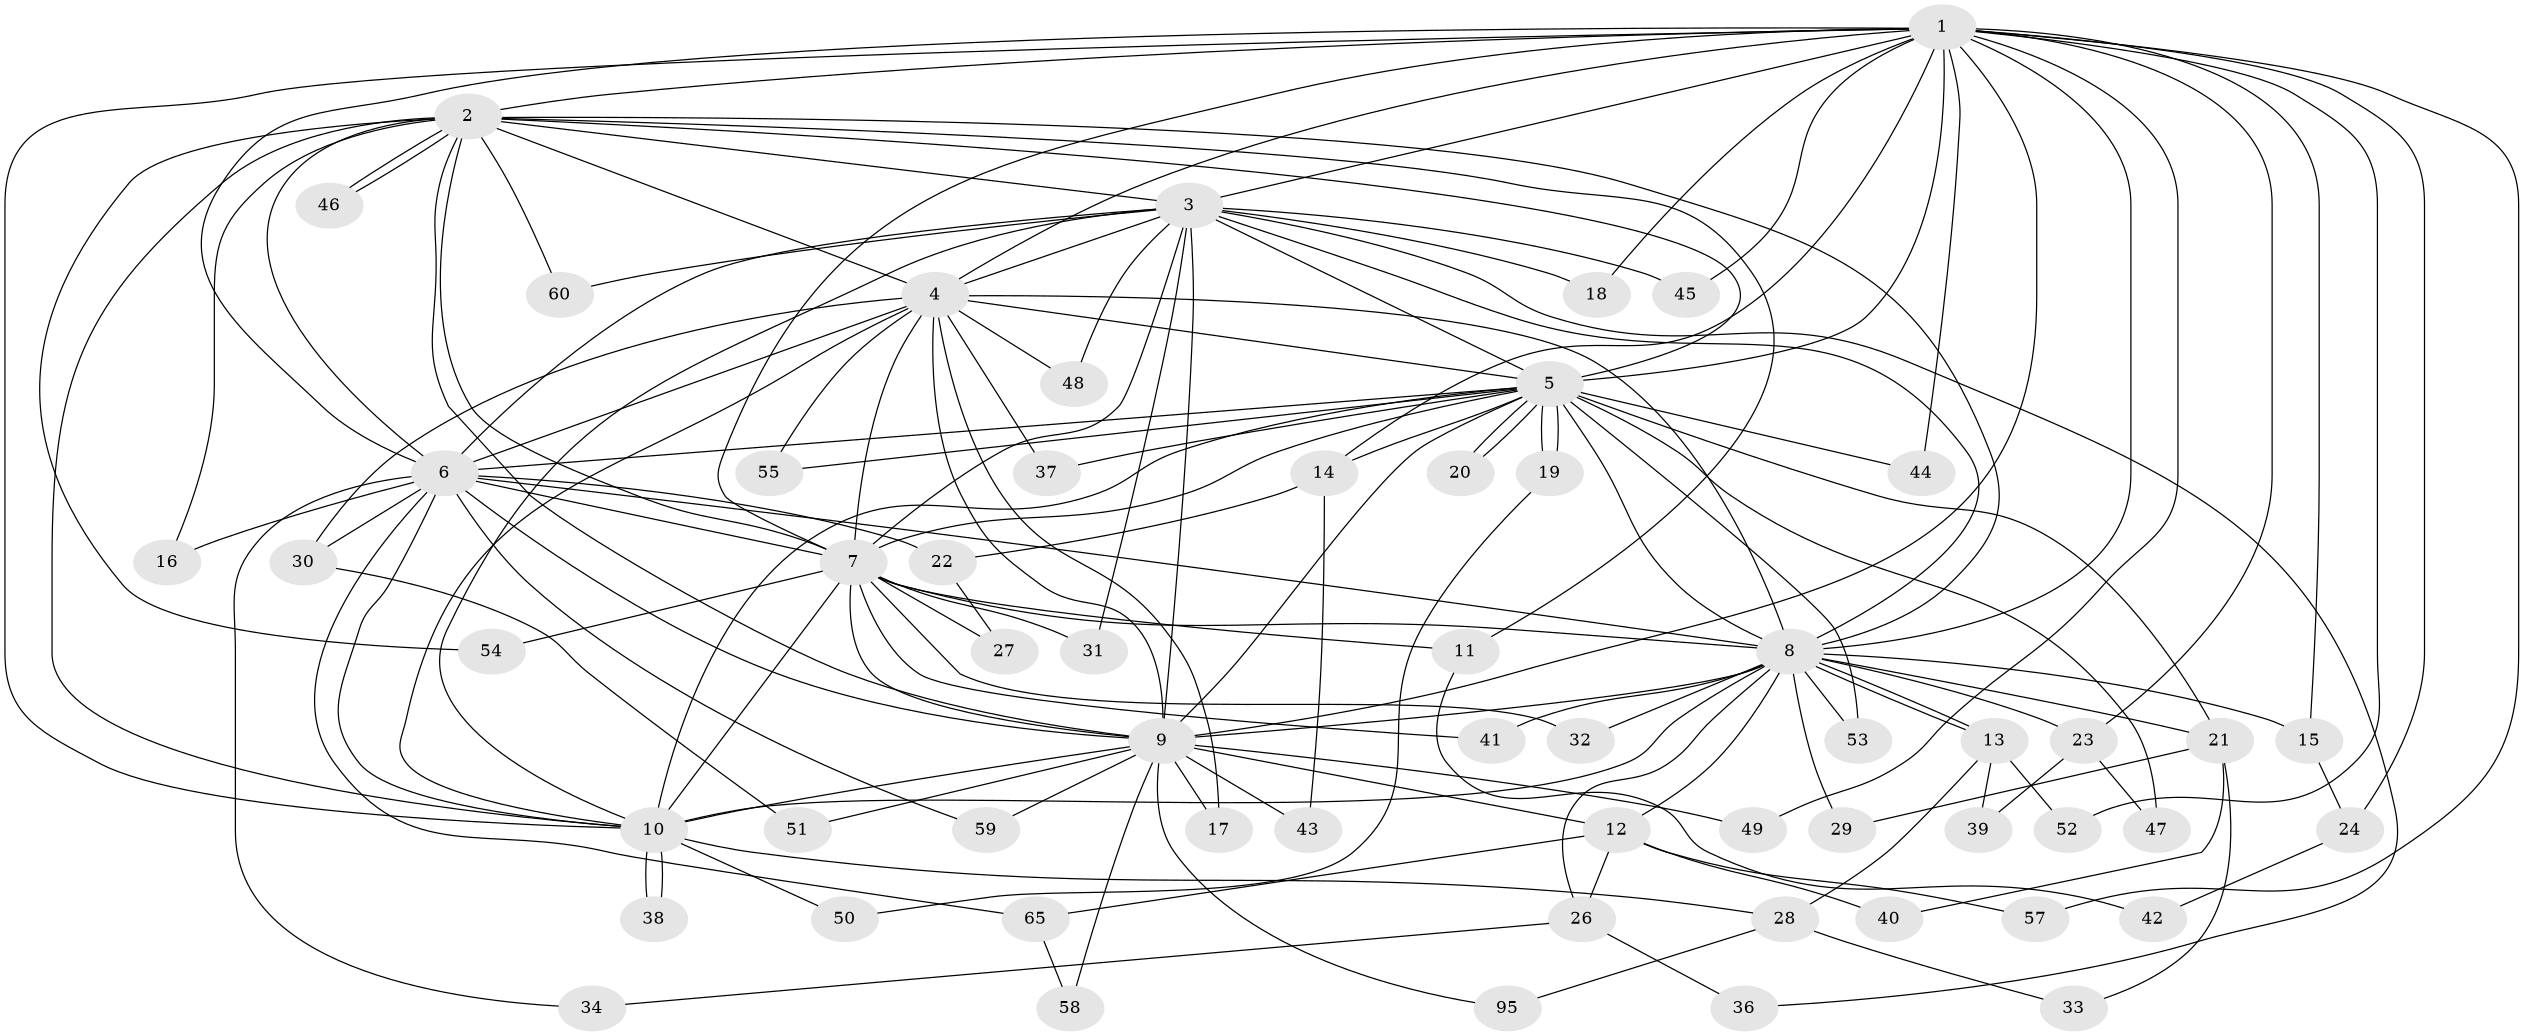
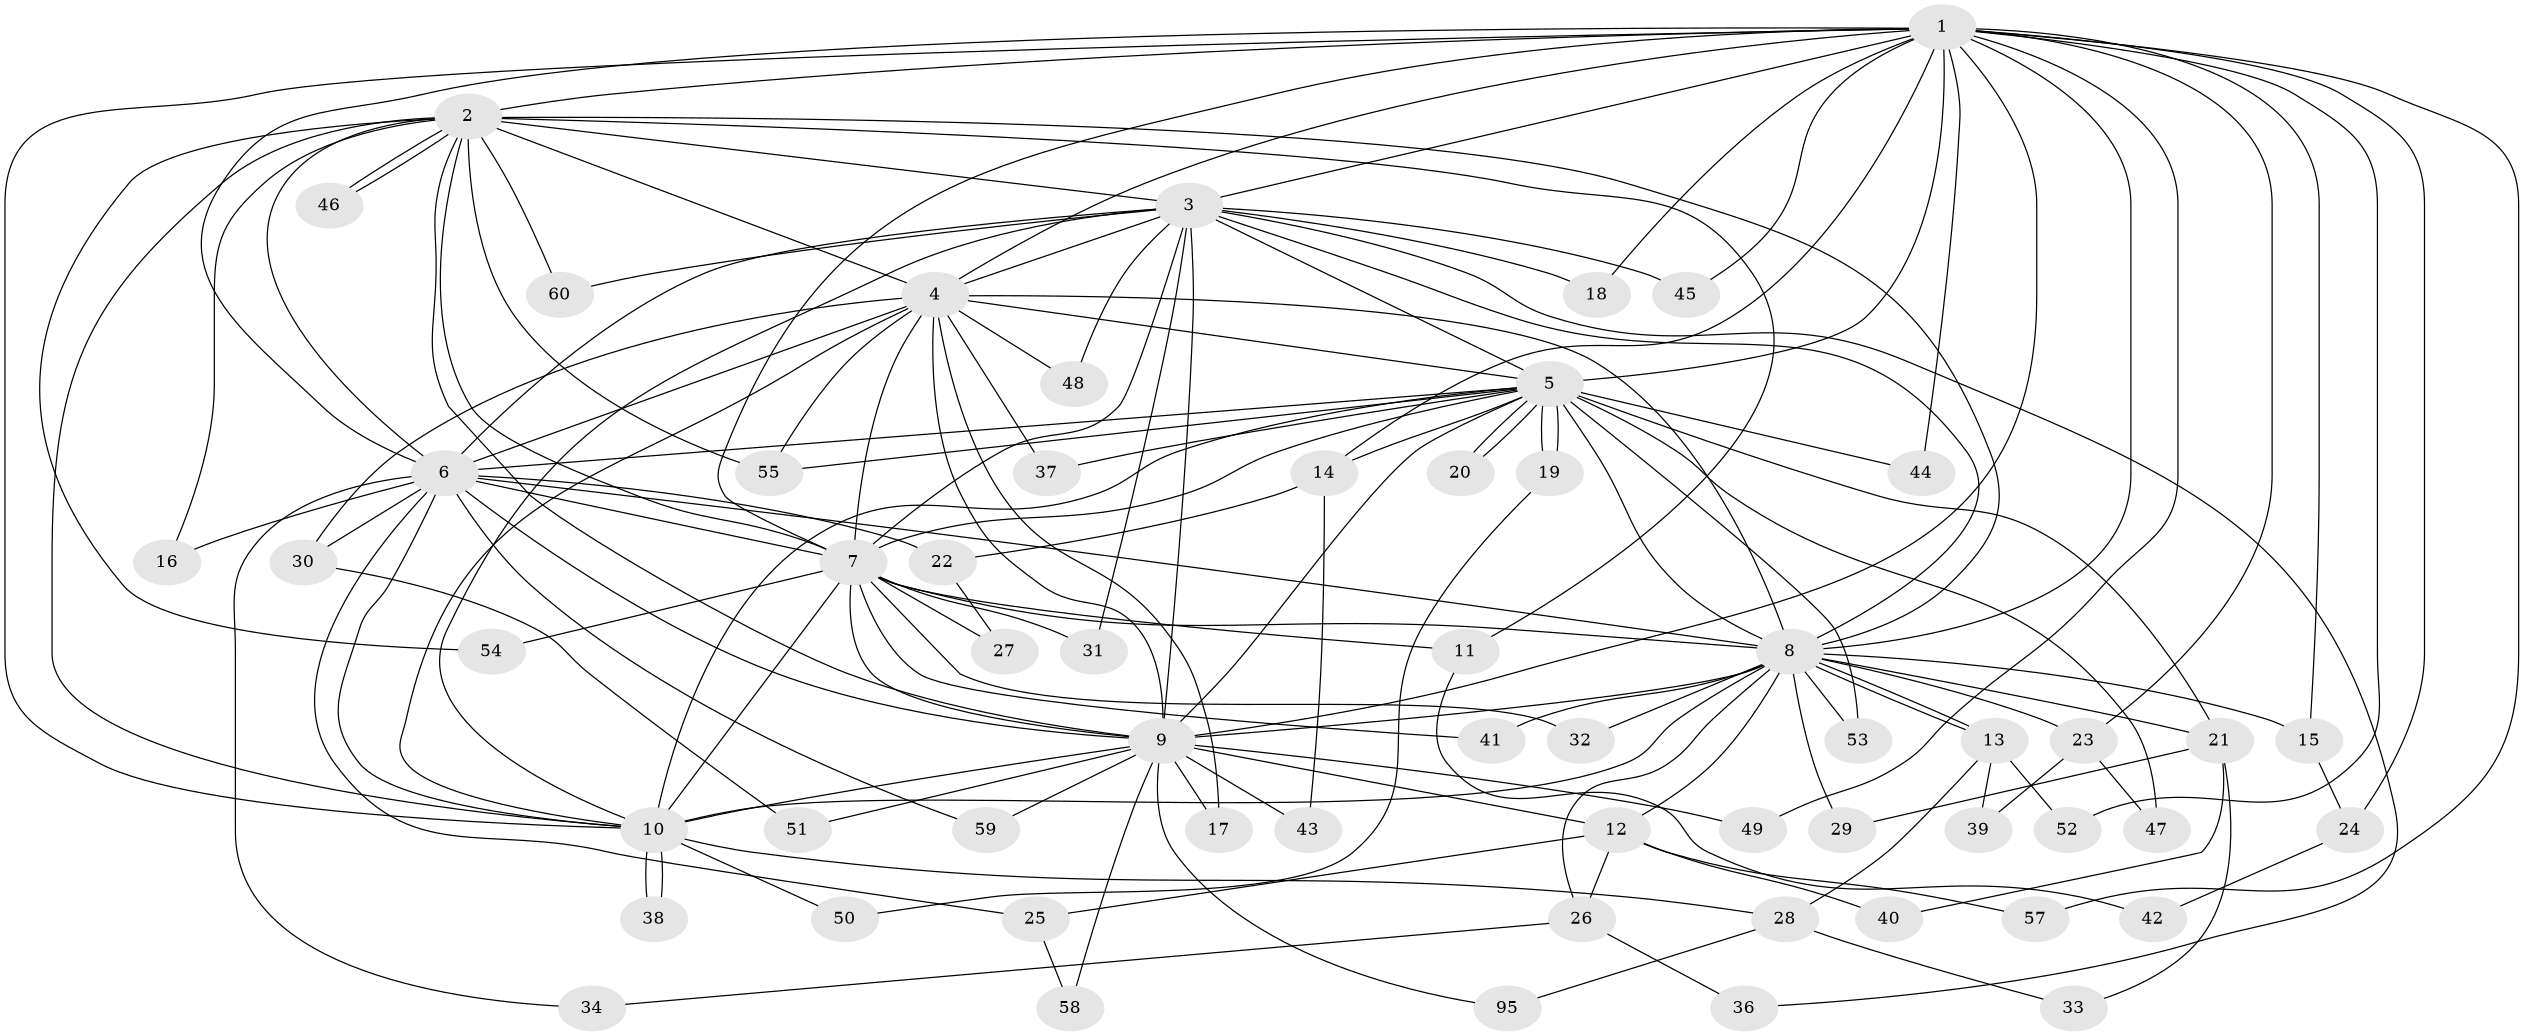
(1228, 170) -> (543, 349)
(1036, 919) -> (1036, 919)
